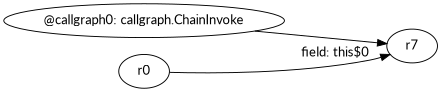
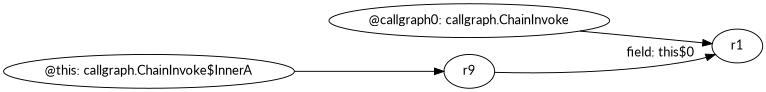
(412, 46) -> (737, 46)
(144, 71) -> (469, 71)
none -> (149, 71)
